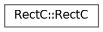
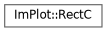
(52, 16) -> (53, 16)
